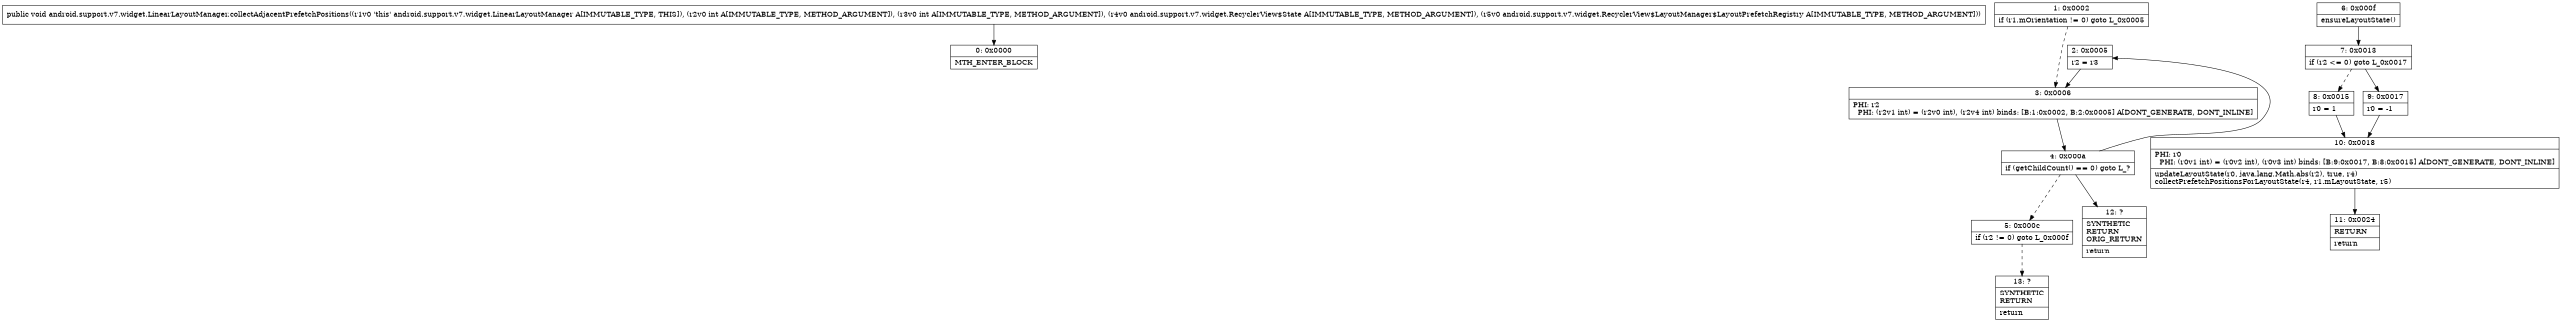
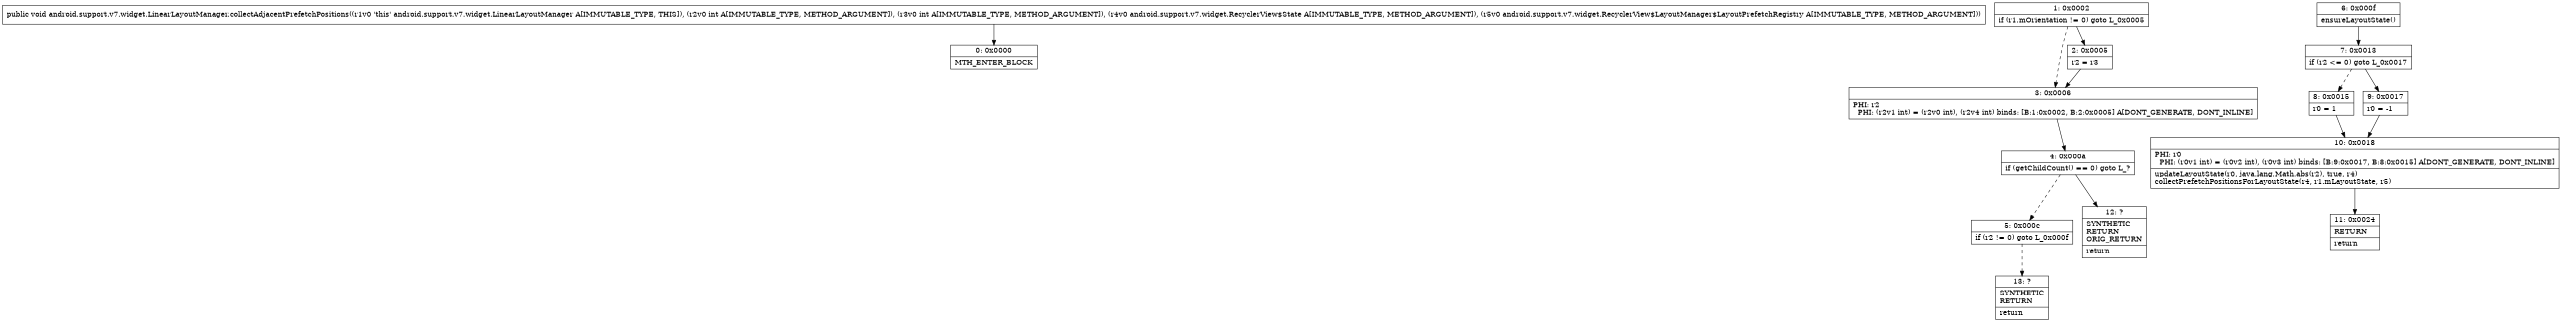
(2266, 111) -> (2080, 34)
